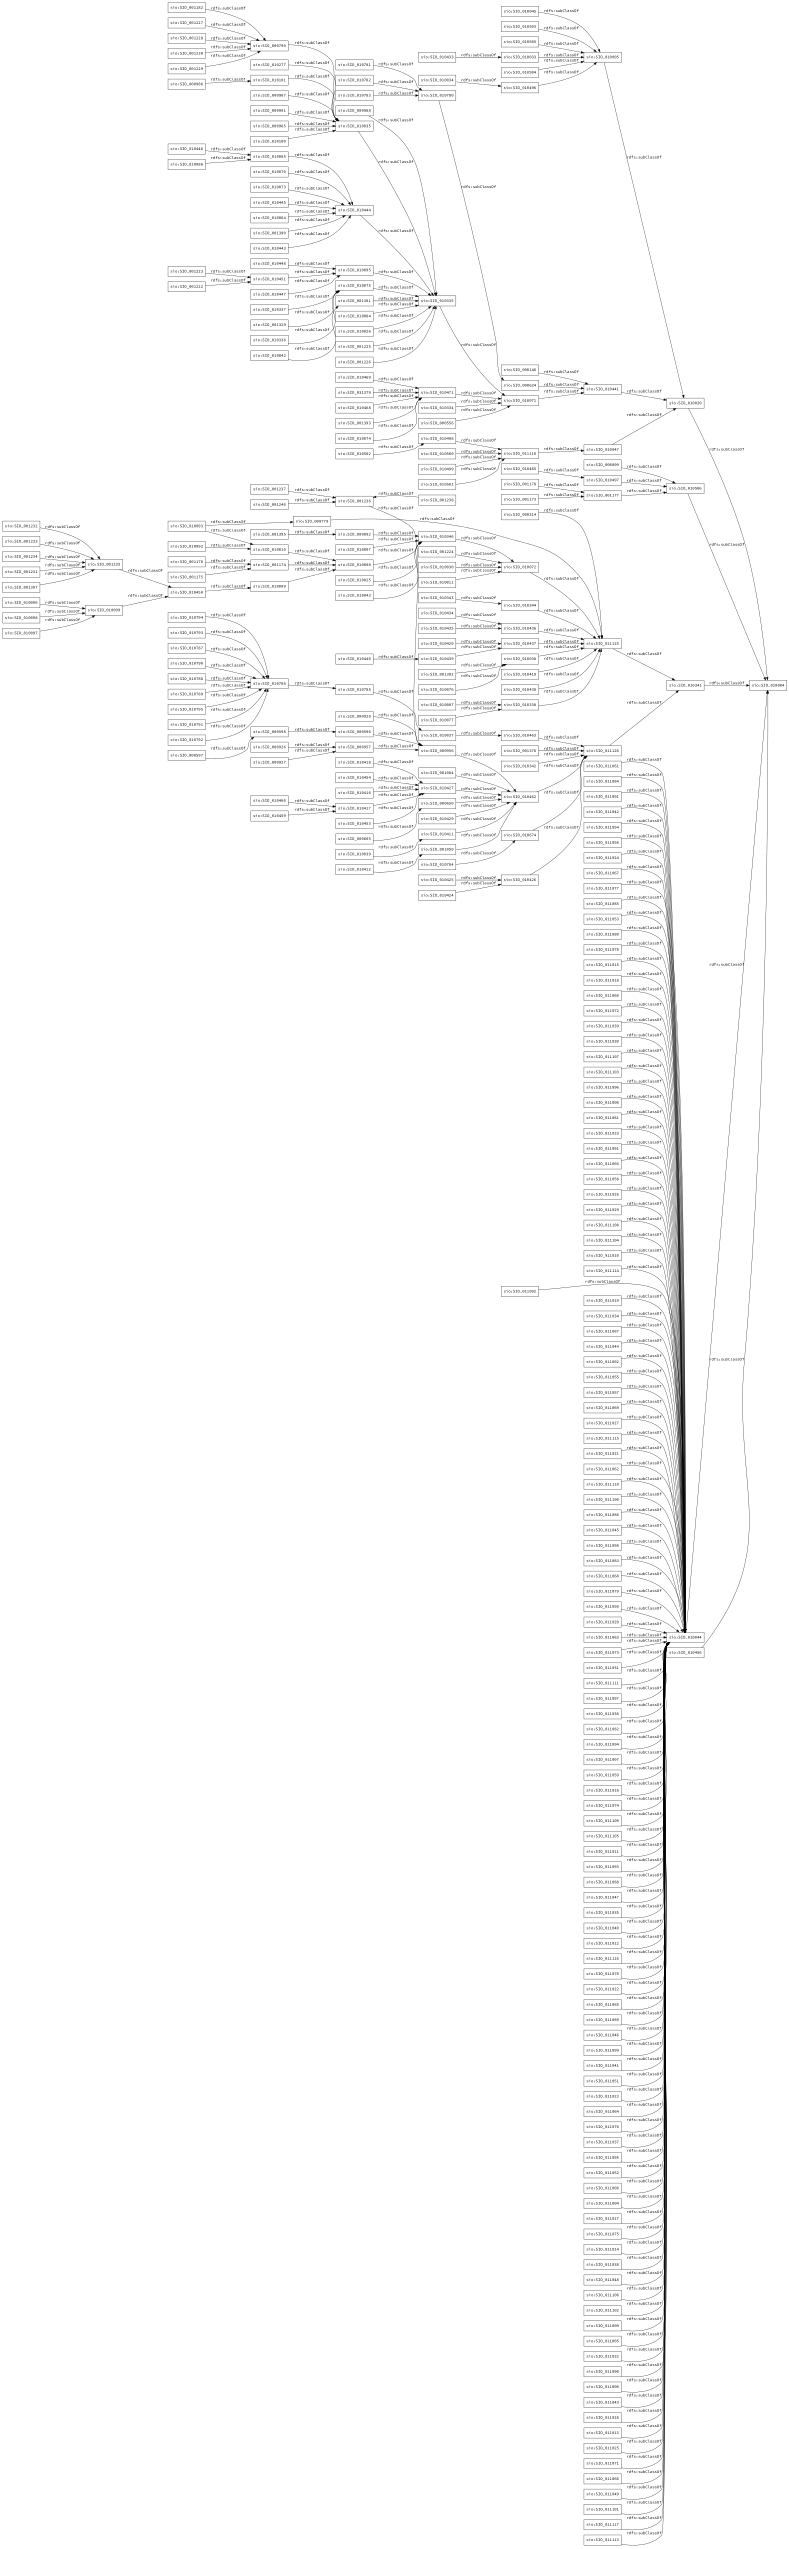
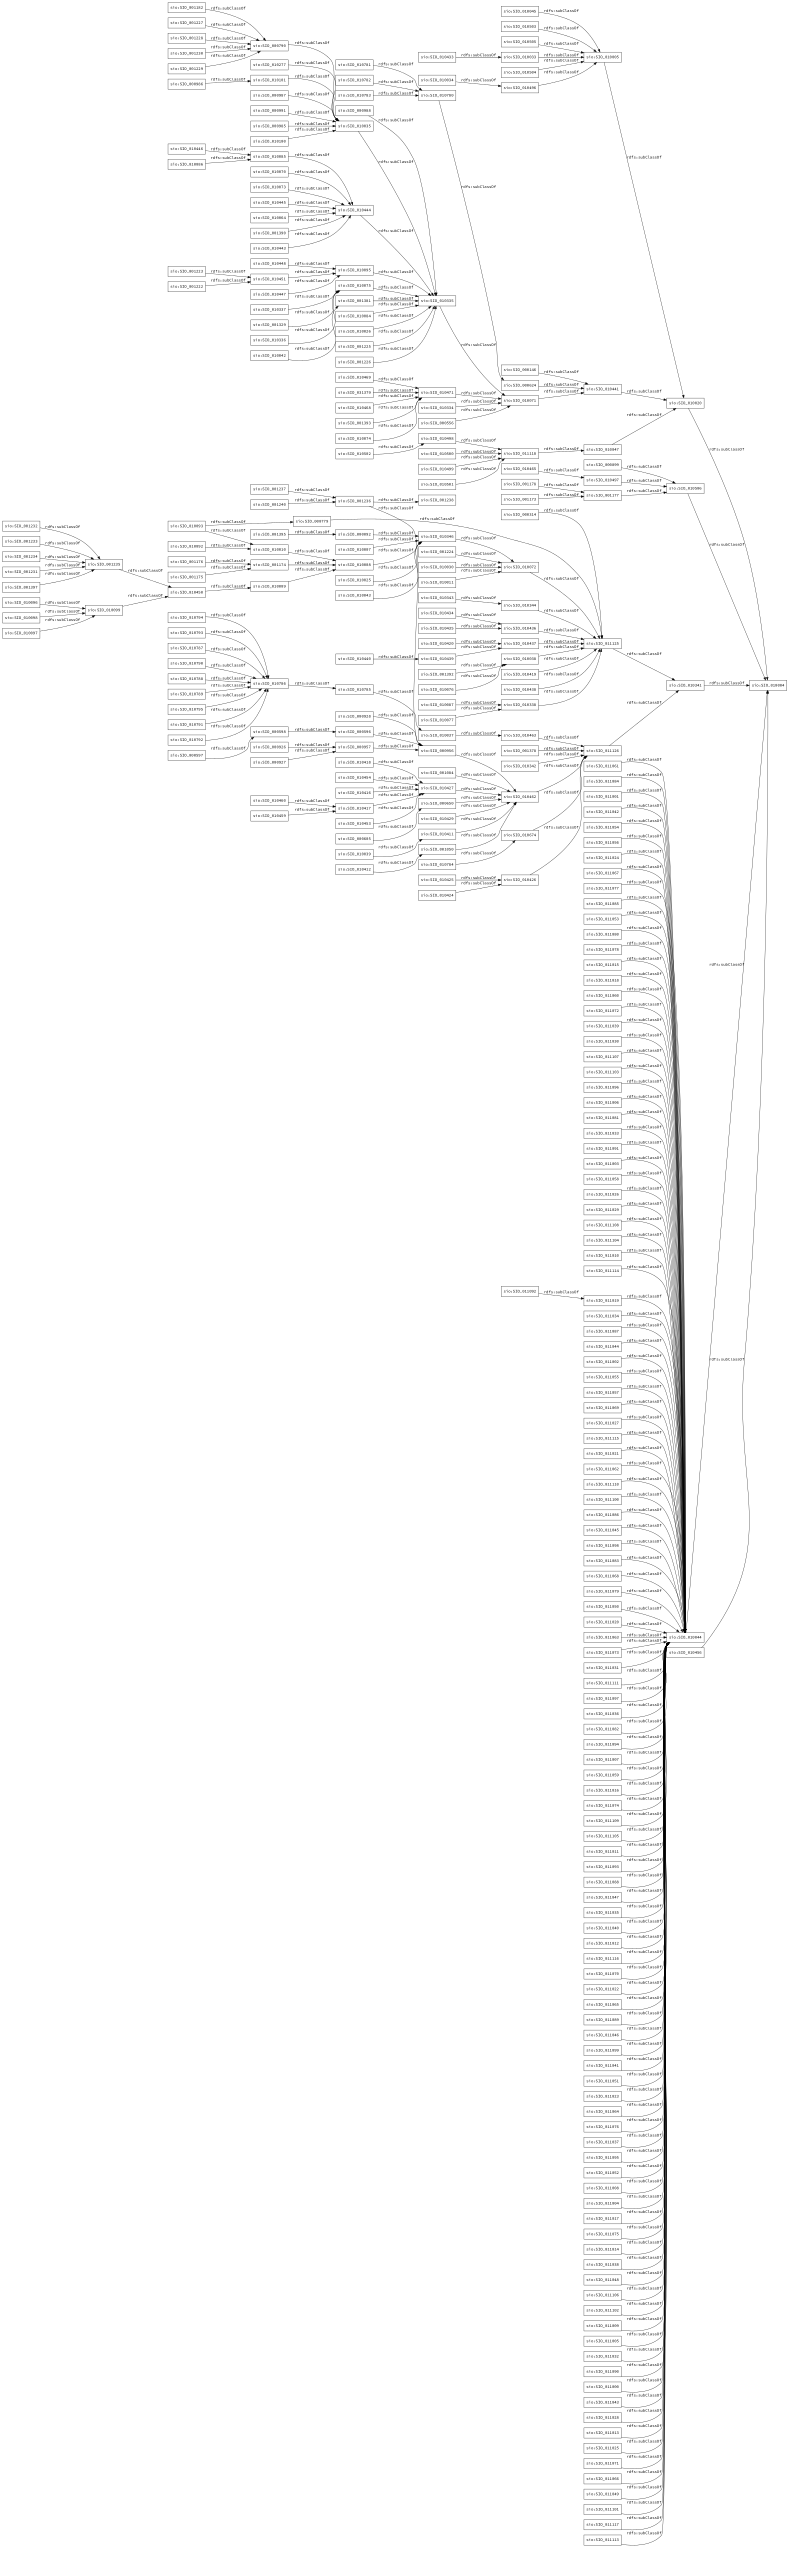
(397, 496) -> (394, 502)
(667, 1306) -> (560, 1296)
